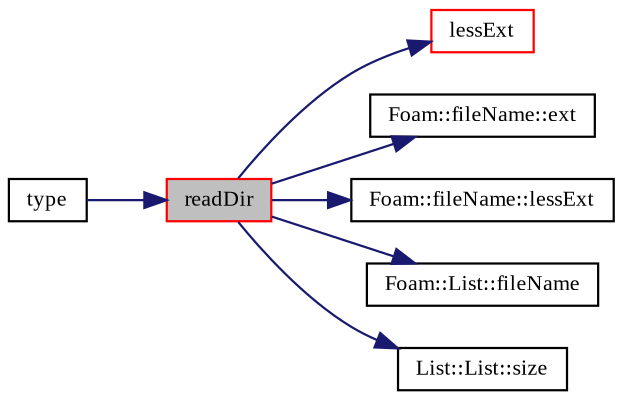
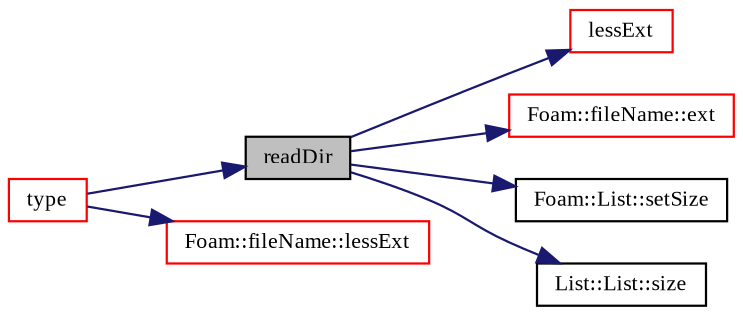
(483, 116) -> (621, 116)
(48, 200) -> (48, 200)
(219, 200) -> (298, 158)
(300, 200) -> (119, 212)
(483, 200) -> (298, 242)
(483, 285) -> (621, 200)
